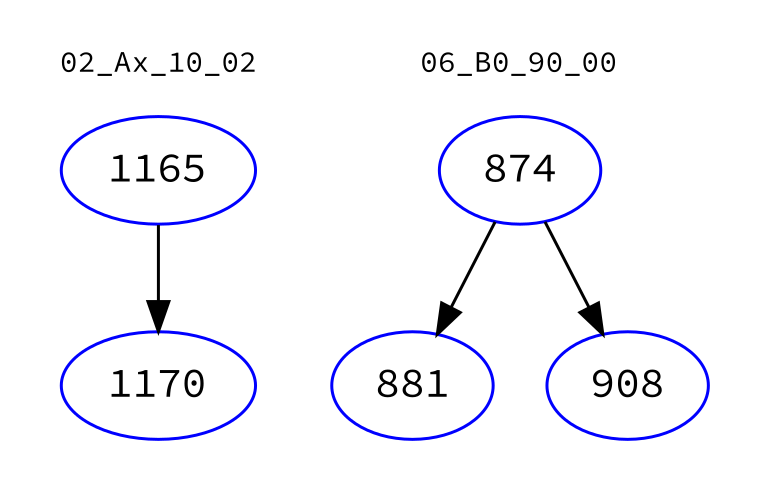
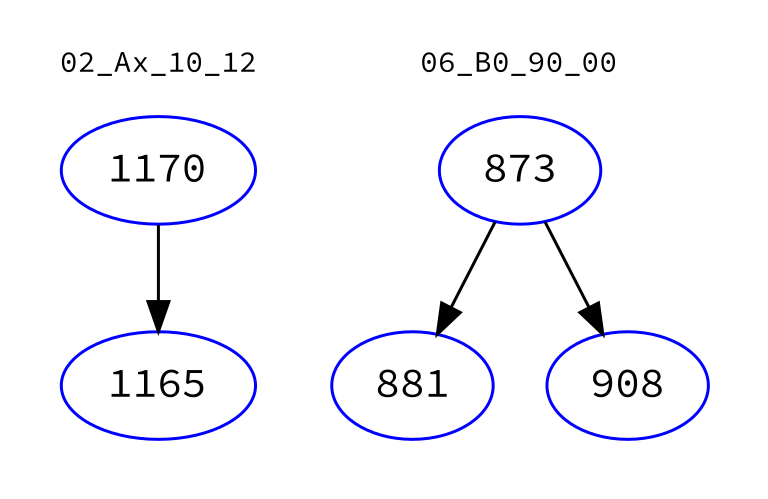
(160, 64) -> (160, 64)
(520, 170) -> (520, 170)
(158, 263) -> (158, 263)
